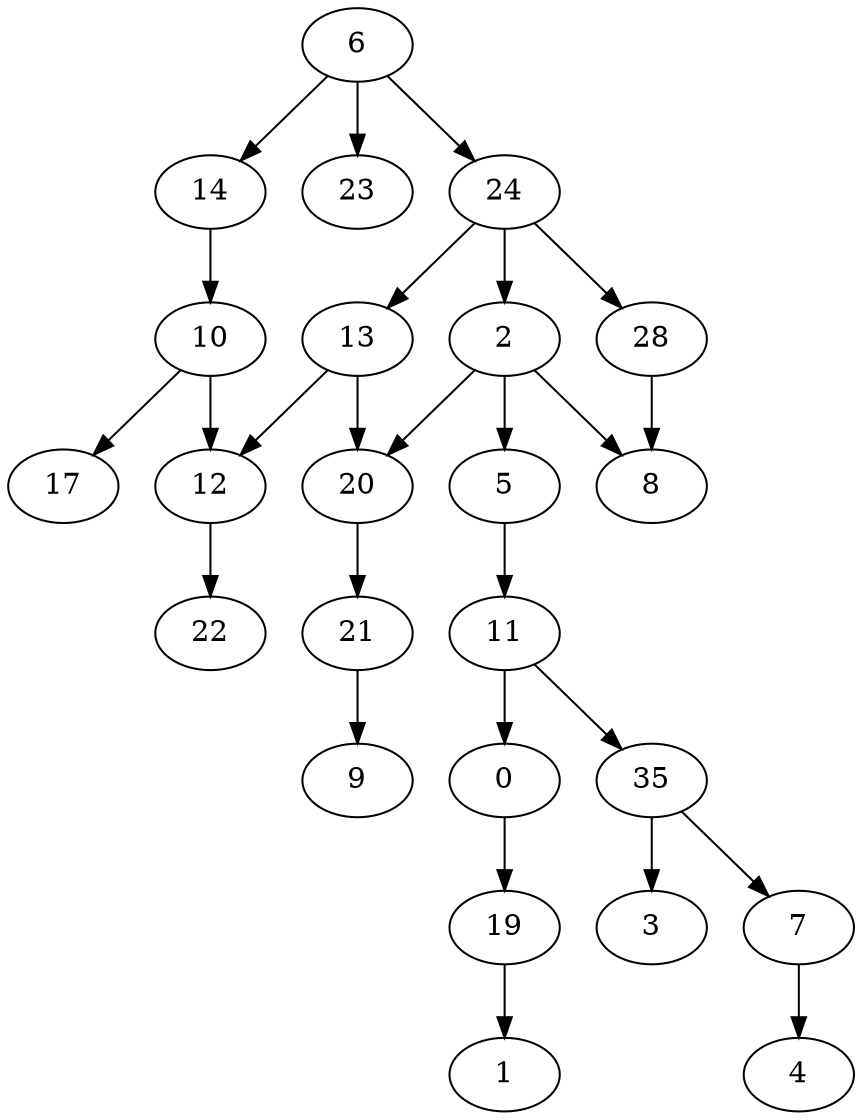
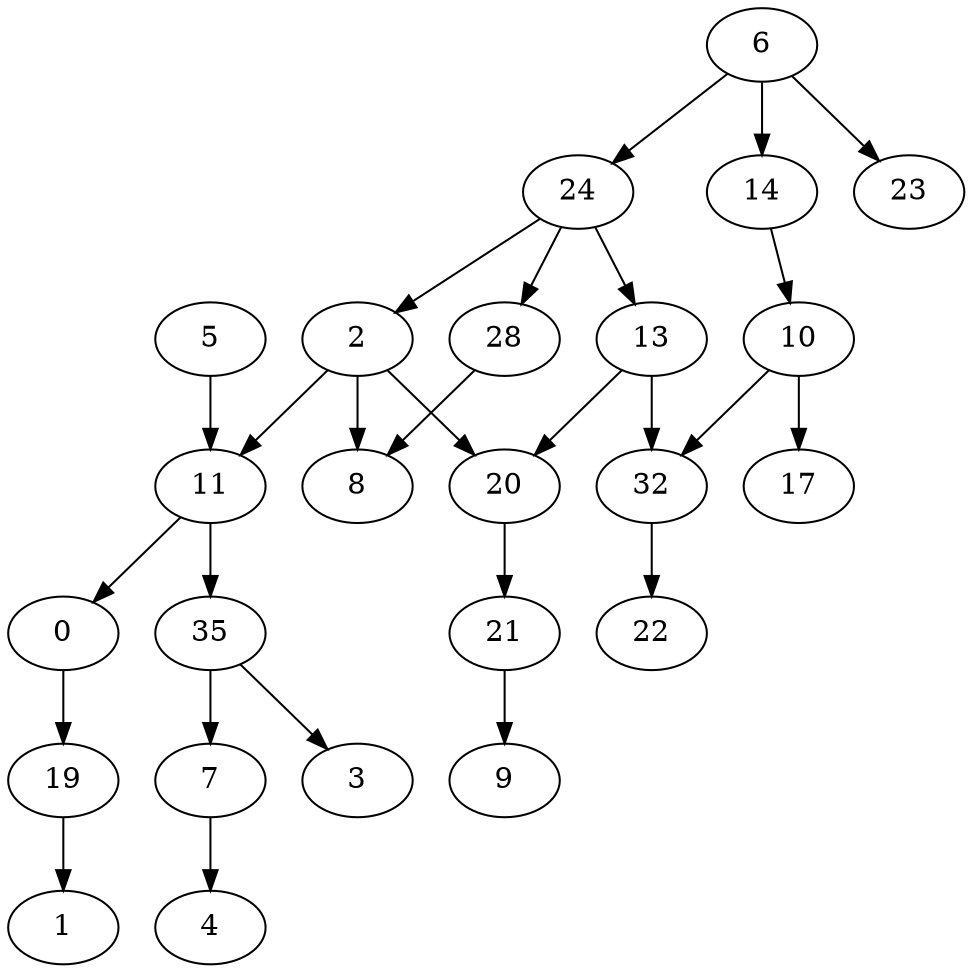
(505, 403) -> (292, 405)
(210, 486) -> (652, 486)
